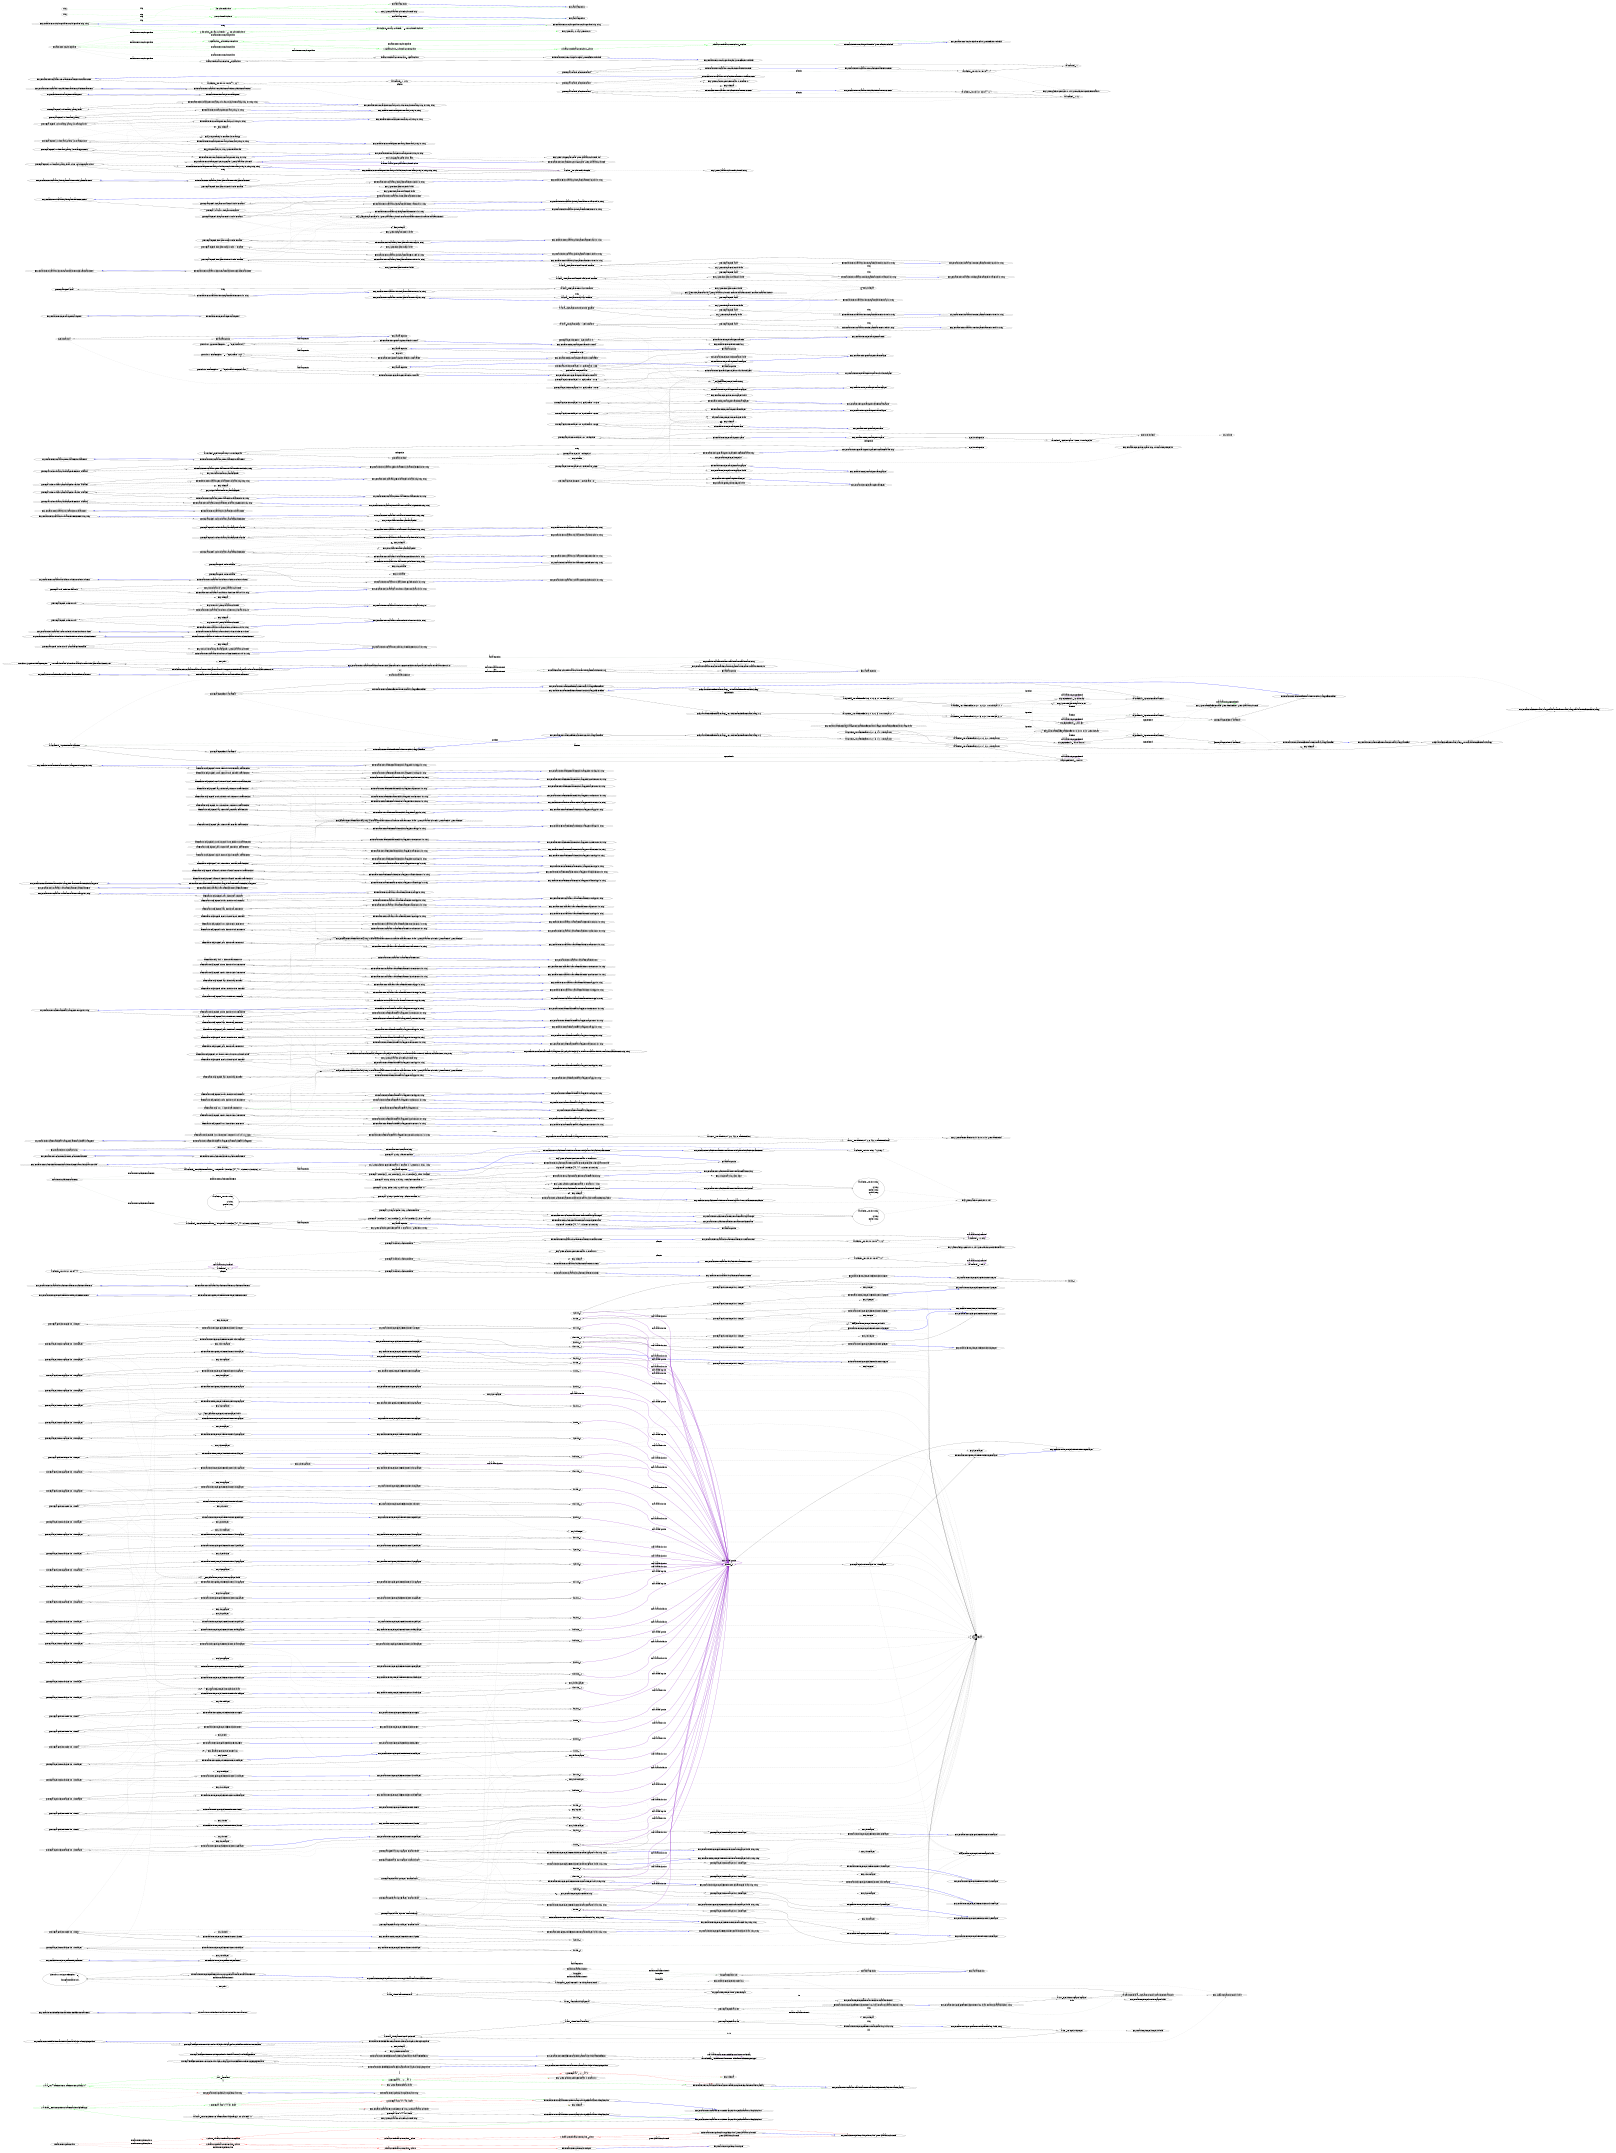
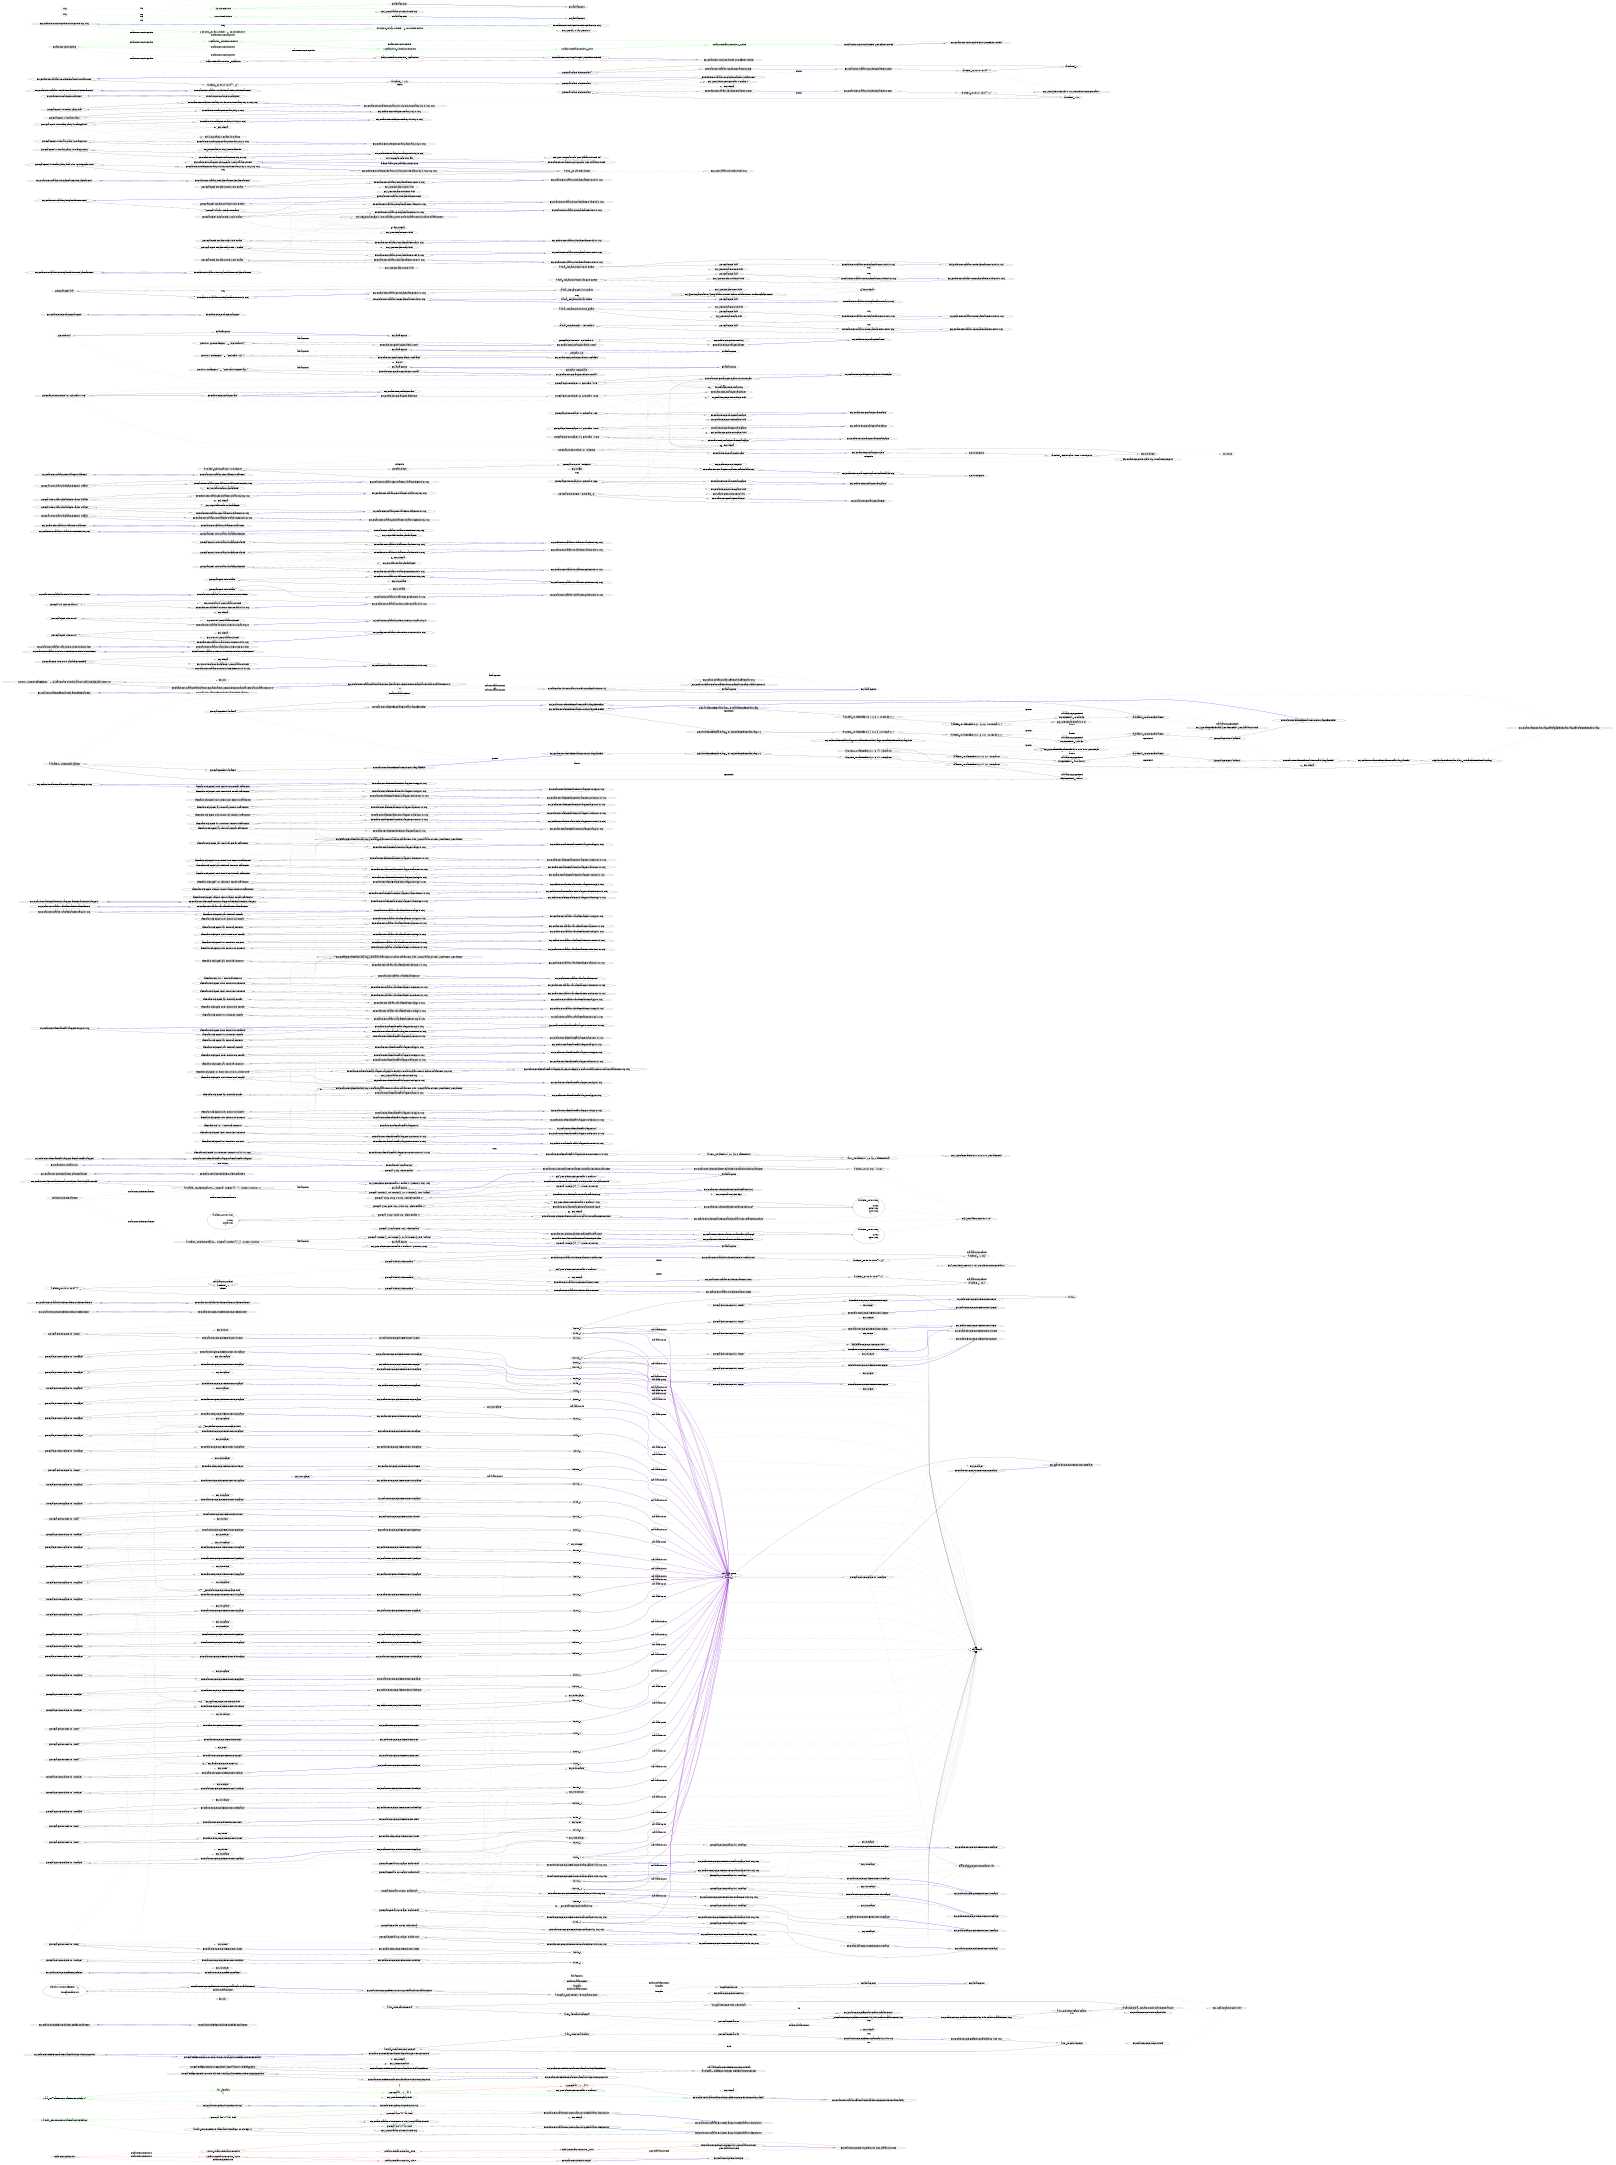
(798, 410) -> (309, 396)
none -> (869, 1373)
(303, 1464) -> (303, 1477)
